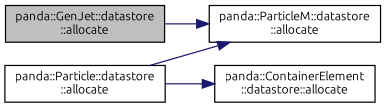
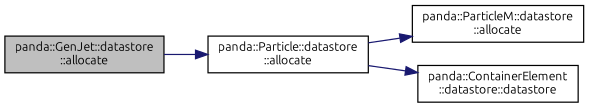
(181, 24) -> (180, 54)
(295, 84) -> (498, 84)
